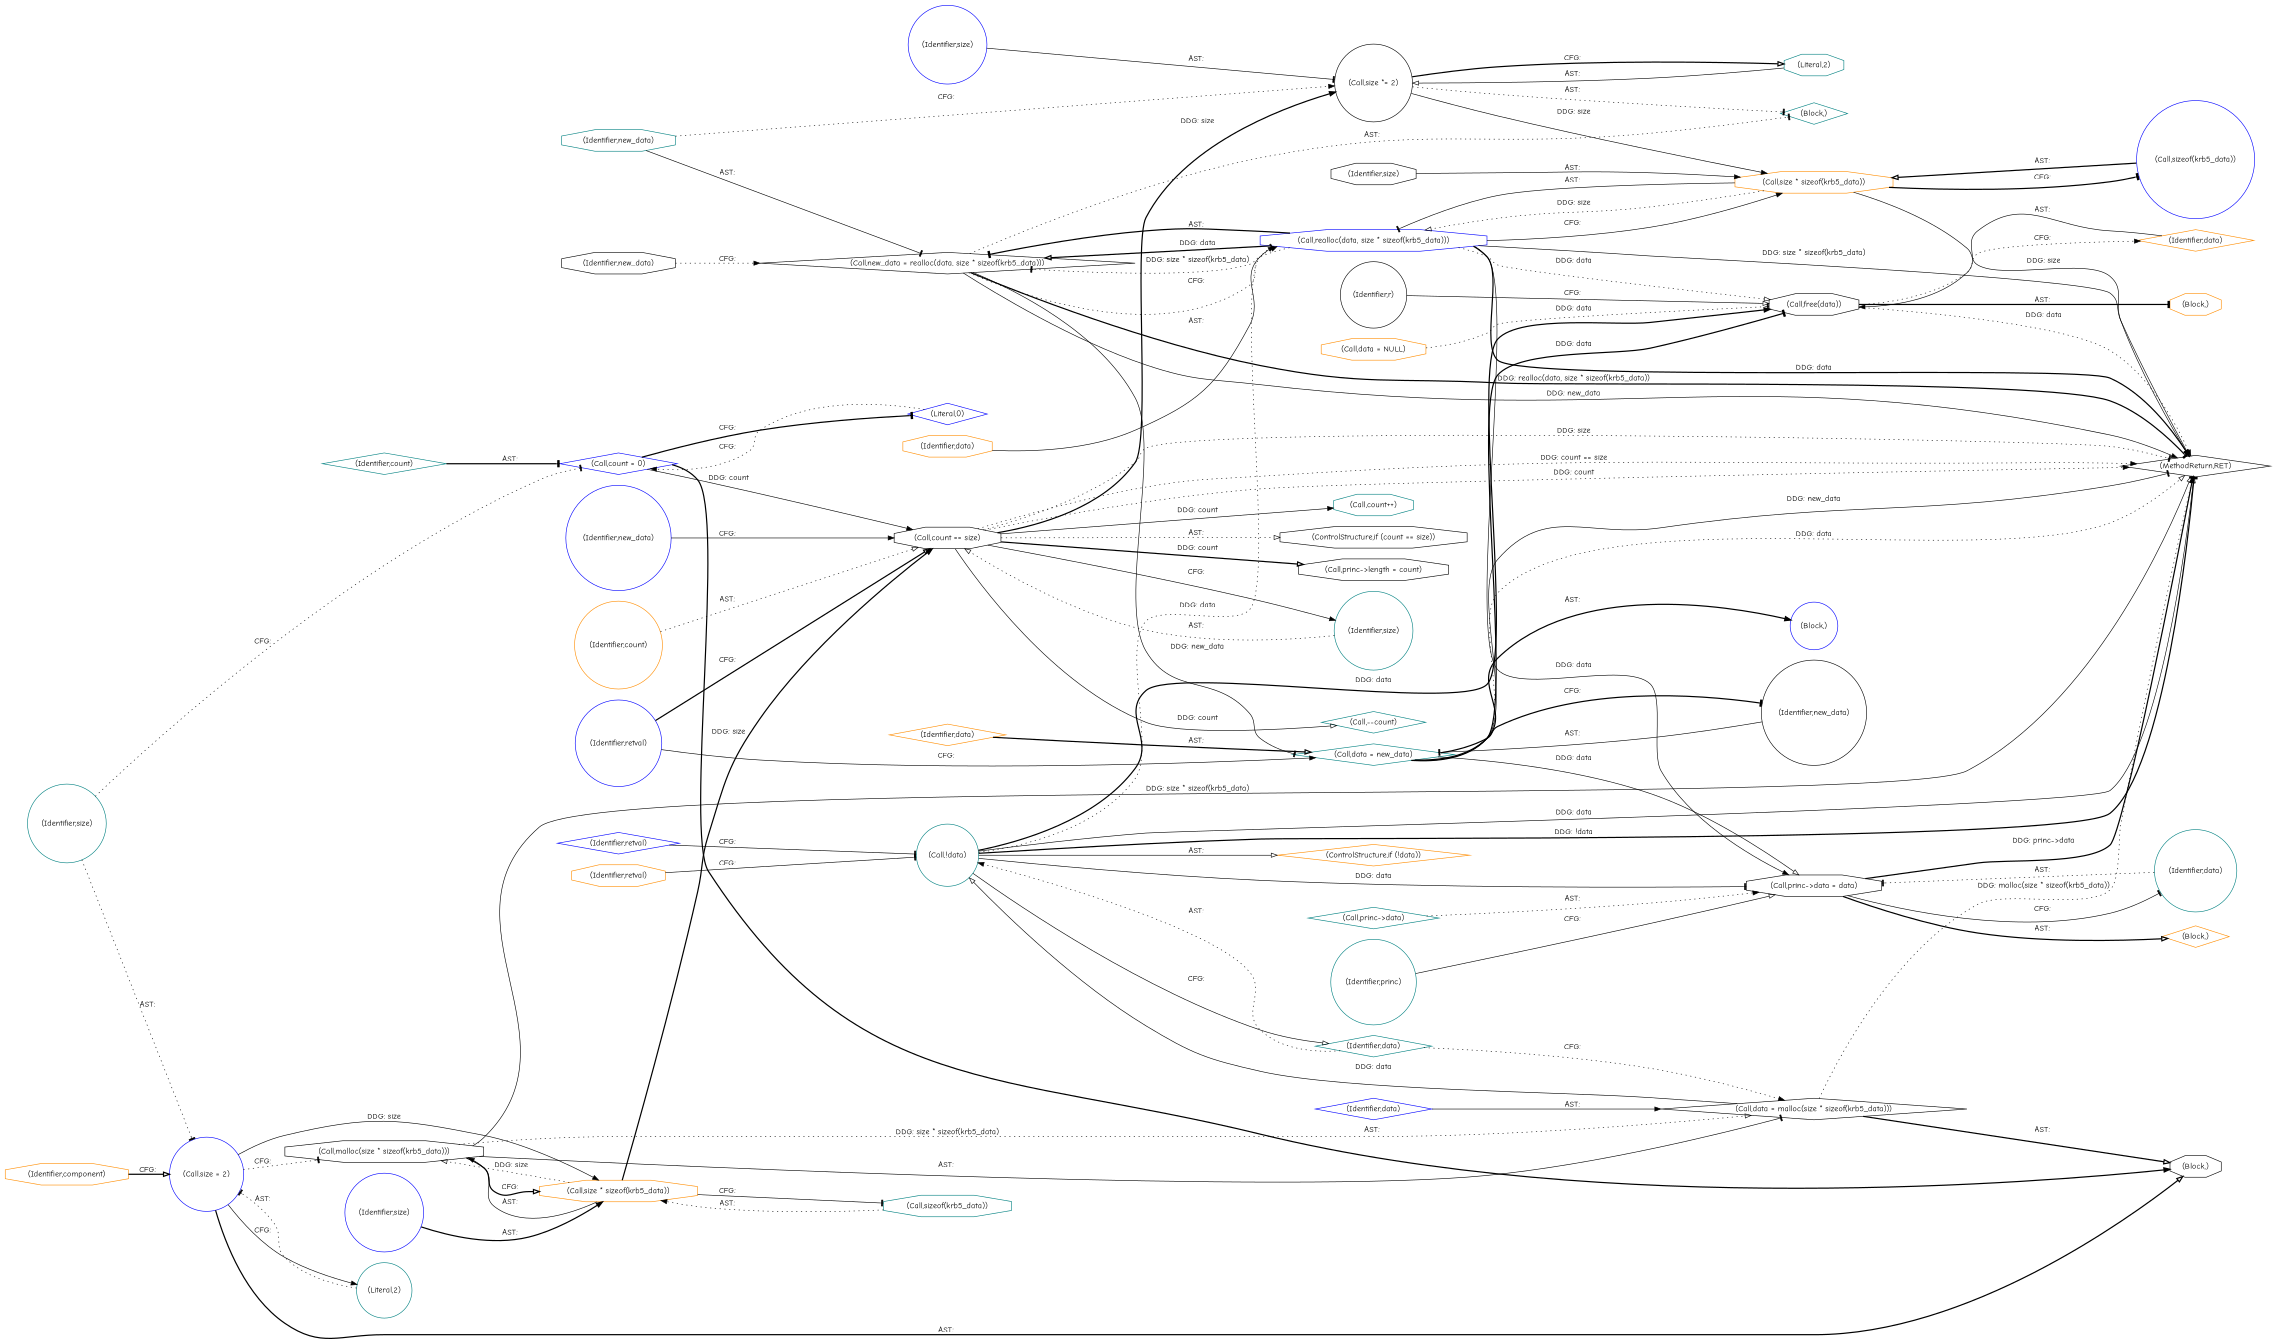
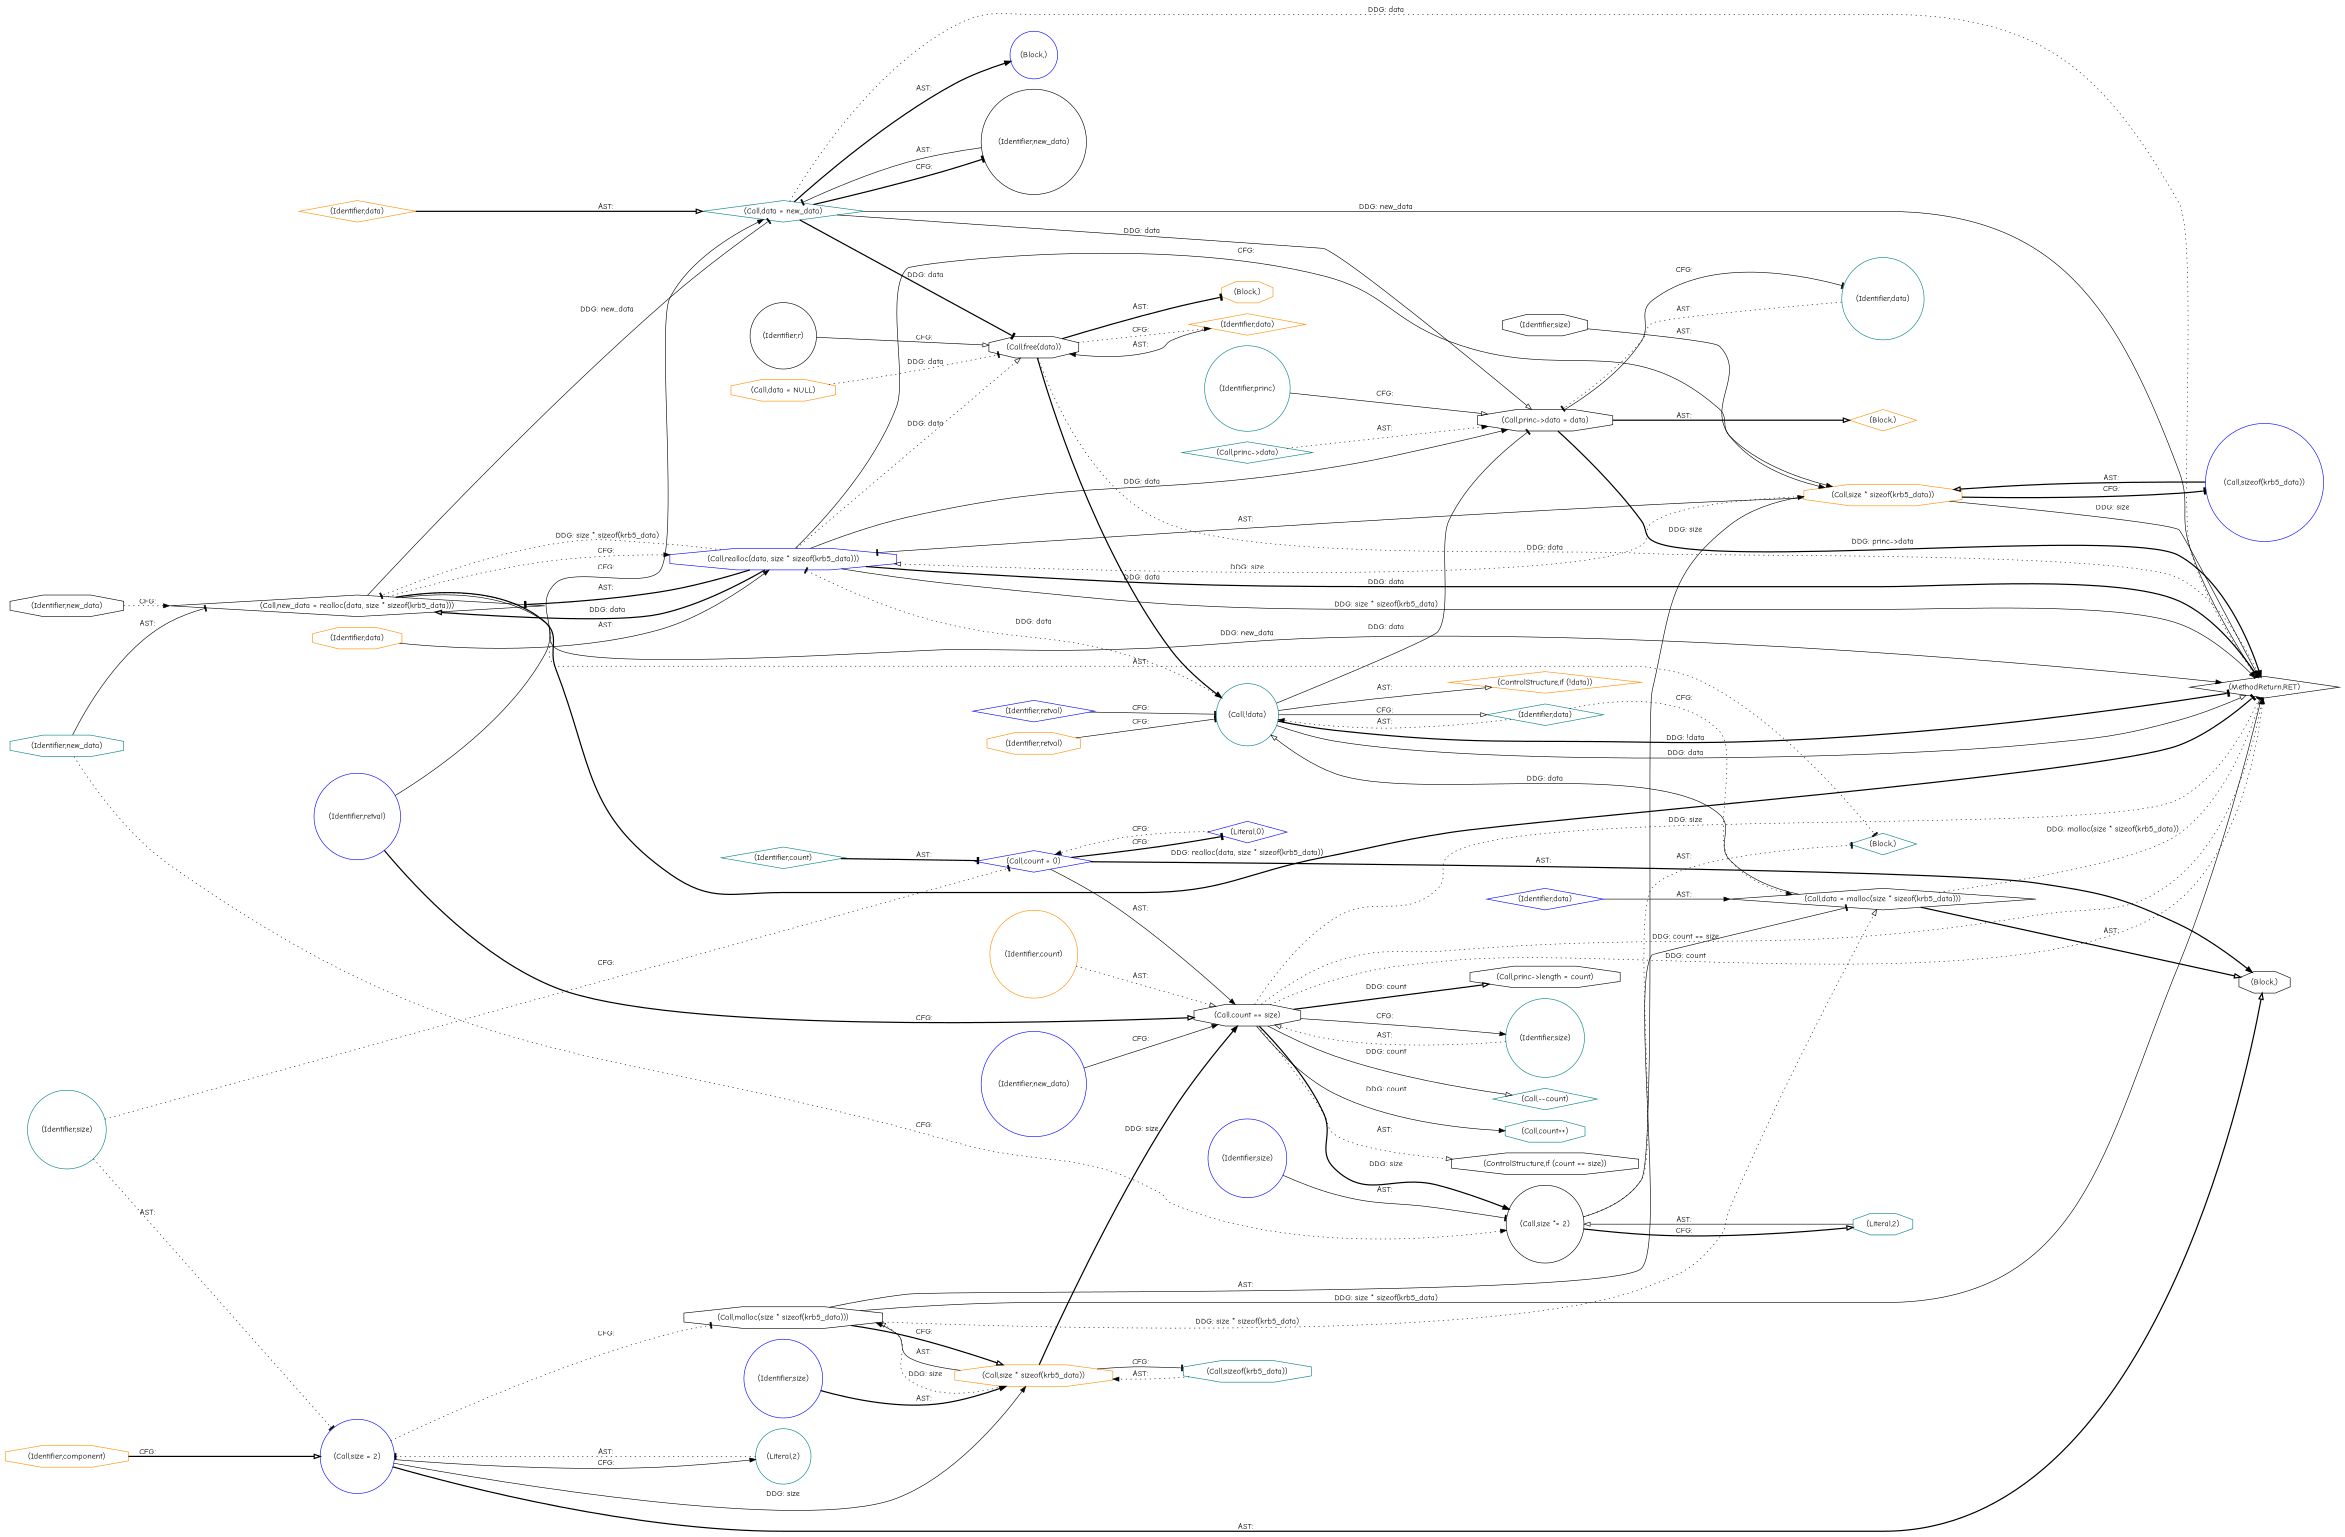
(729, 478) -> (1142, 908)
(1463, 692) -> (1101, 530)
